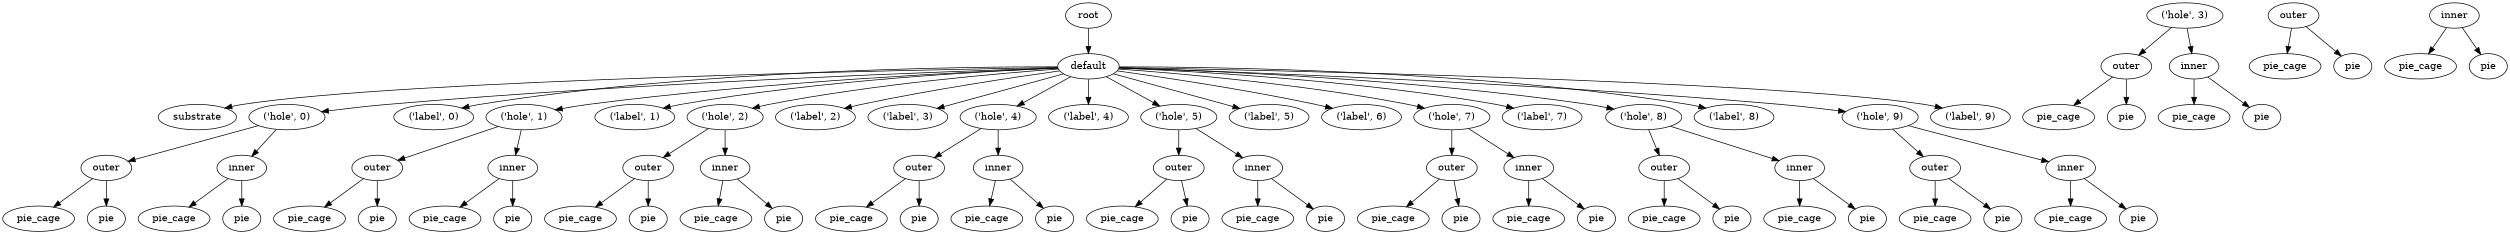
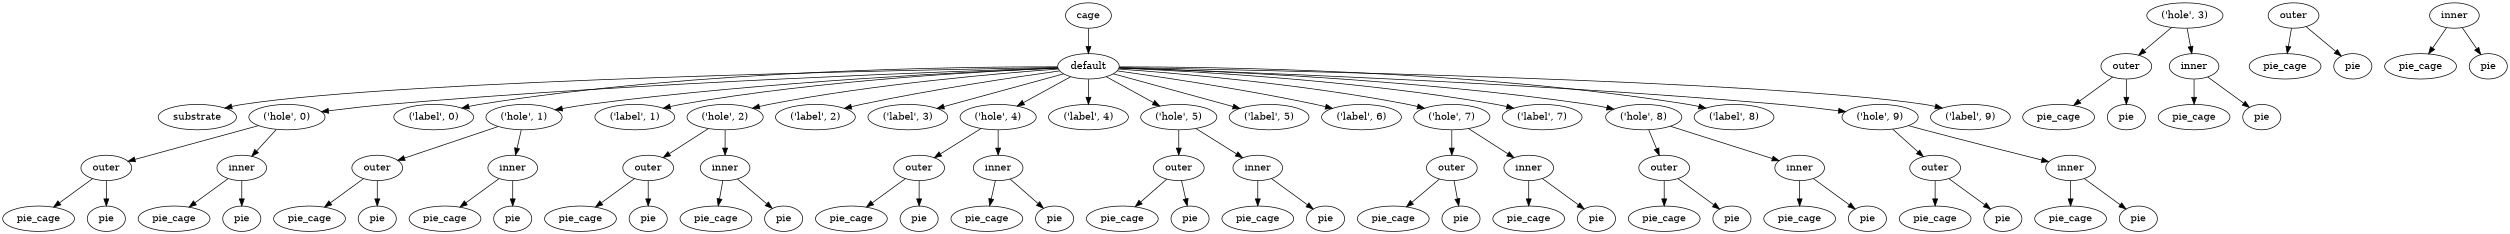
(1088, 16) -> (1088, 16)
